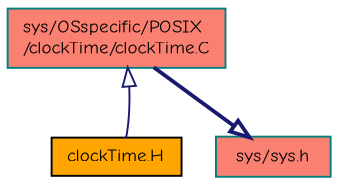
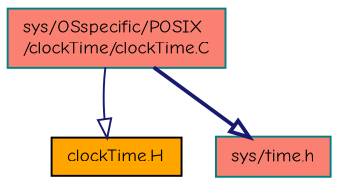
(129, 113) -> (104, 93)
(273, 157) -> (273, 157)
